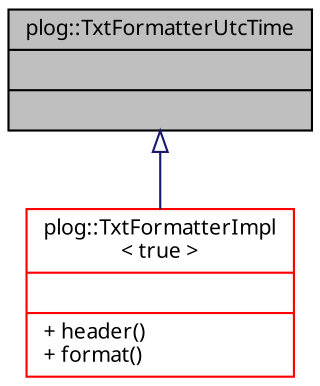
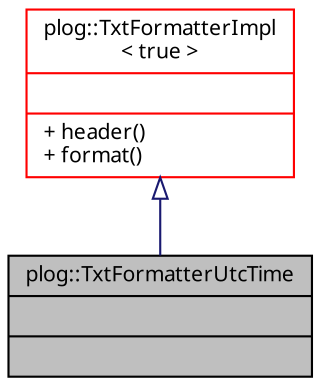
(160, 181) -> (160, 227)
